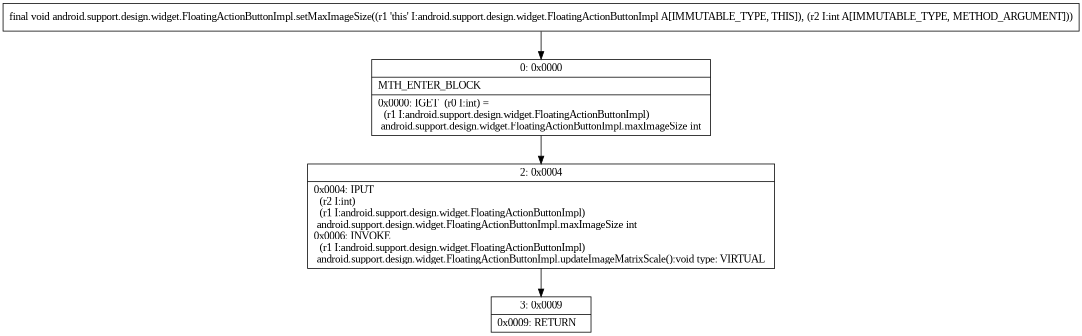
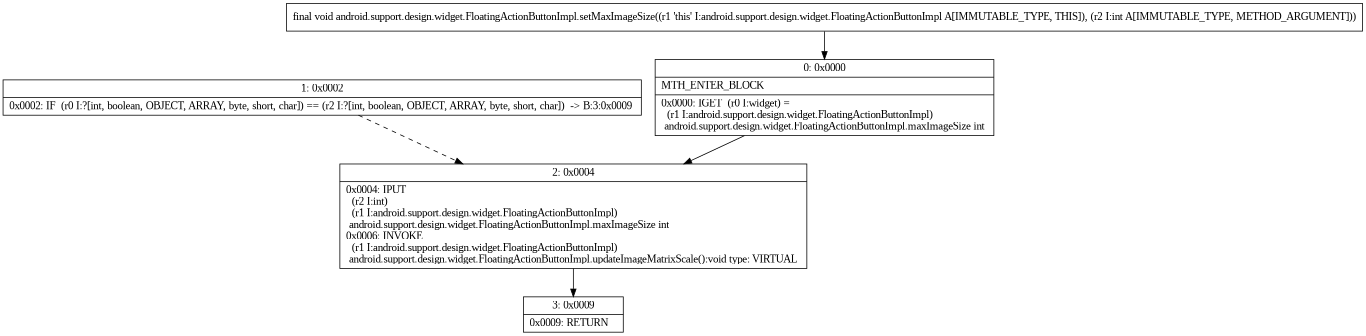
none -> (322, 98)
(435, 103) -> (727, 103)
